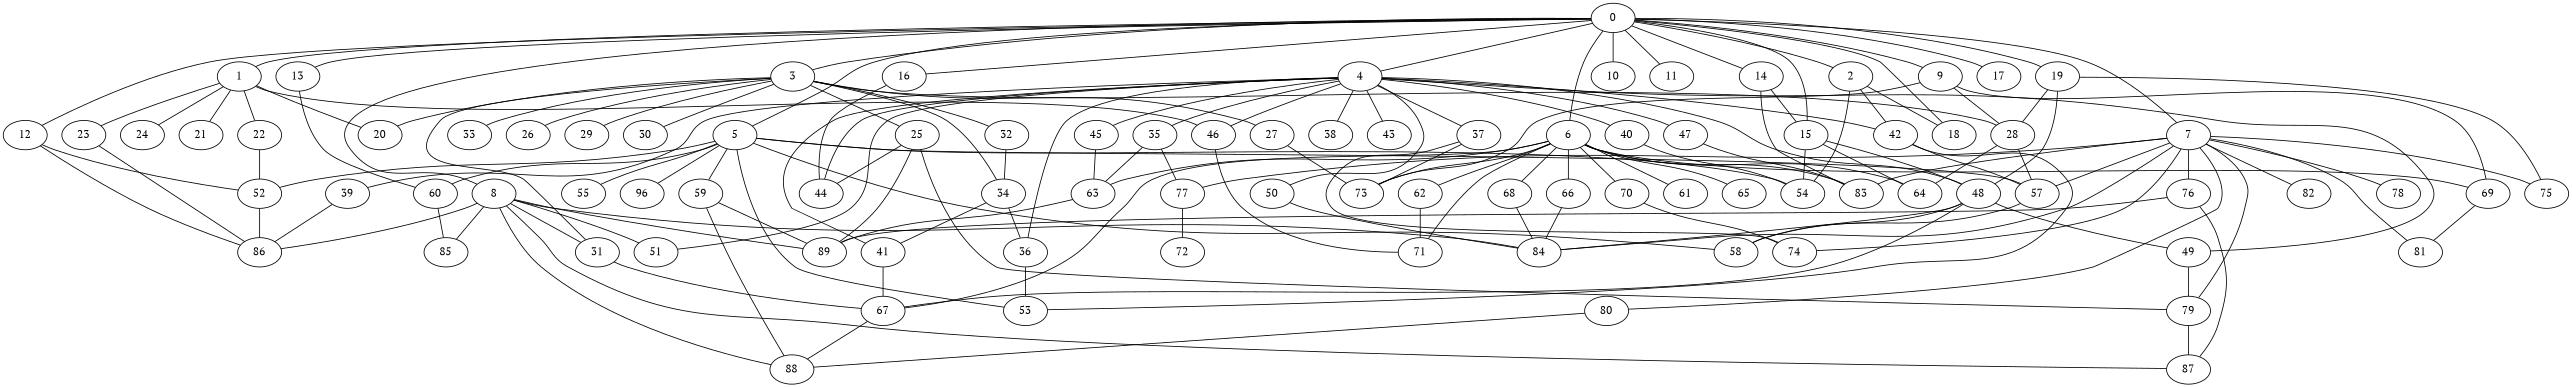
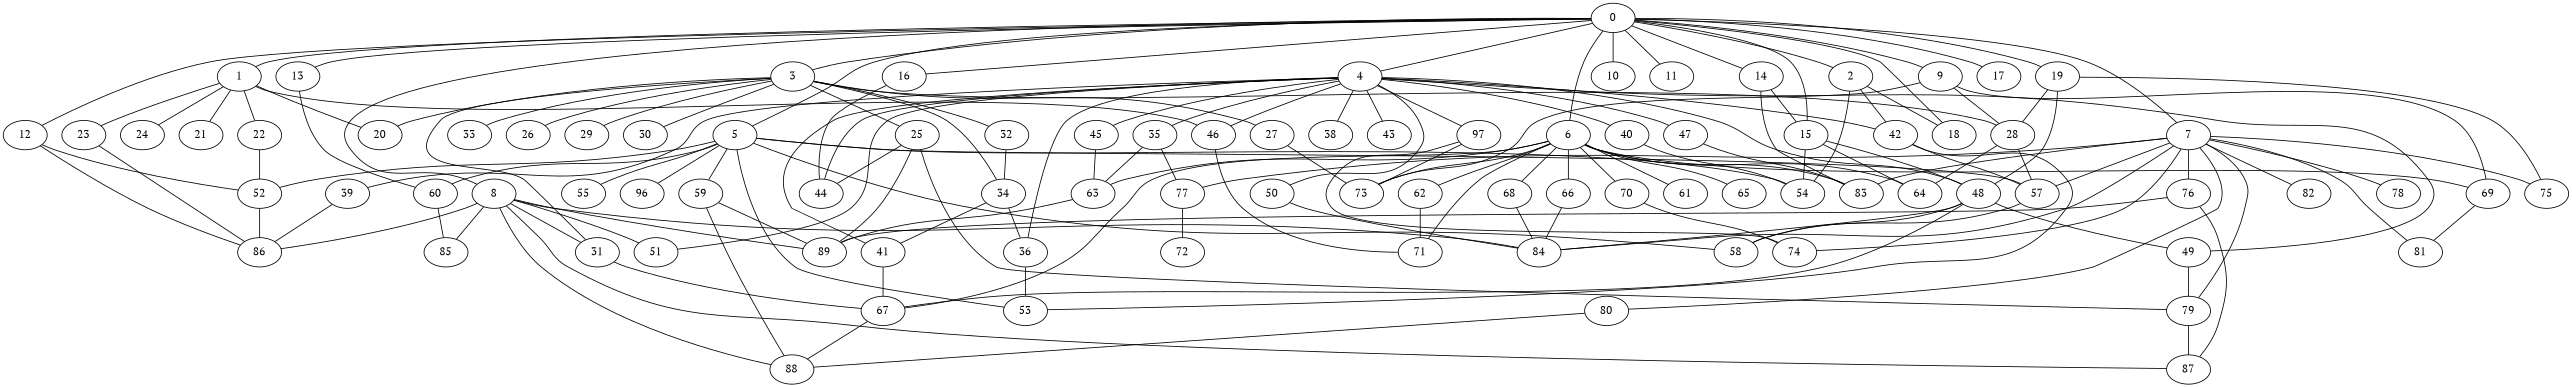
(1479, 135) -> (1479, 135)
